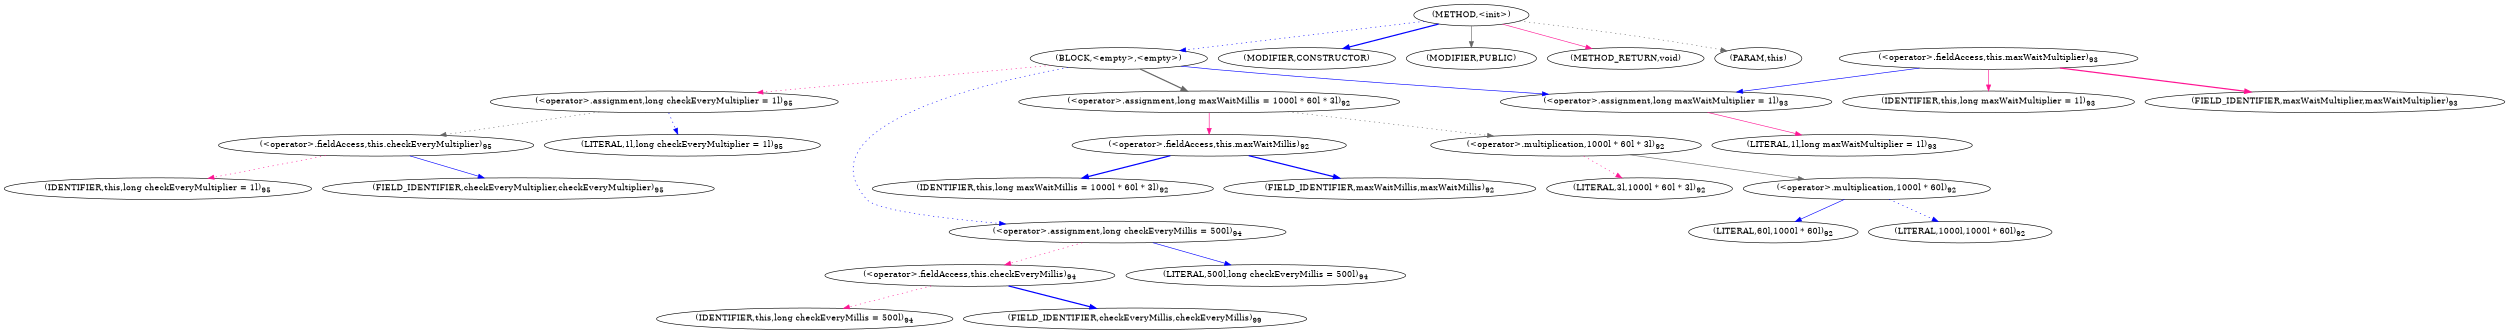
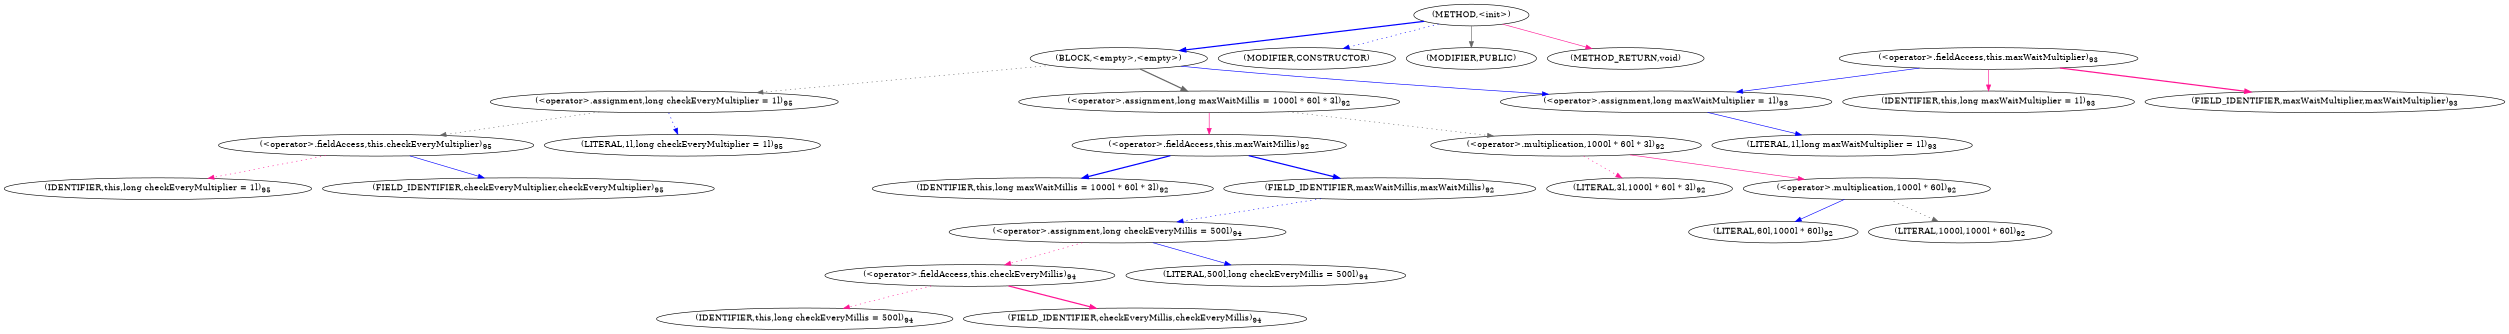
(1305, 36) -> (1305, 36)
(1394, 36) -> (1394, 36)
(1758, 58) -> none
(907, 79) -> (907, 79)
(1752, 123) -> (1752, 123)
(873, 136) -> (1252, 210)
(1714, 167) -> (1714, 167)
(1911, 209) -> (1911, 209)
(1049, 296) -> (1049, 296)
(1257, 318) -> (1257, 318)
